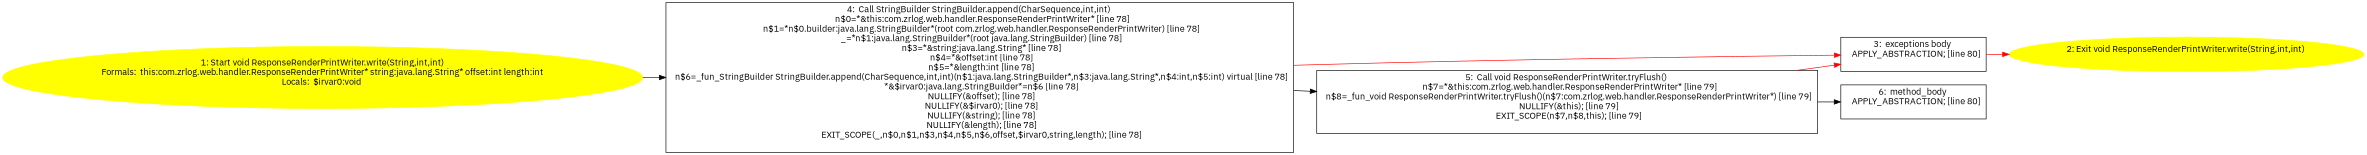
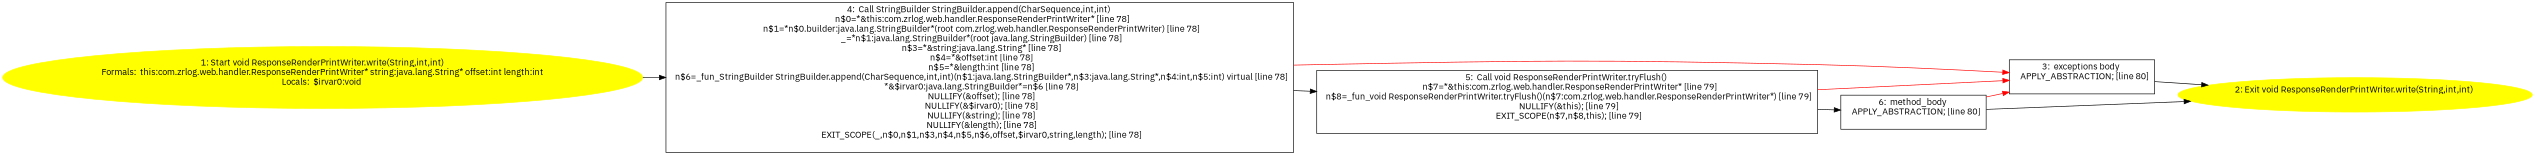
(1994, 54) -> (2178, 83)
none -> (1995, 95)
none -> (2085, 105)
